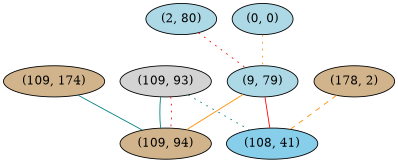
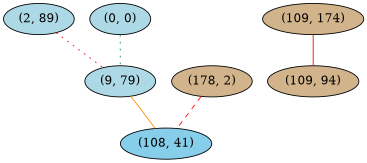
(181, 19) -> (39, 19)
(263, 50) -> (120, 50)
(166, 81) -> none
(313, 112) -> (189, 112)
(110, 113) -> (313, 50)
(267, 113) -> (143, 112)
(211, 115) -> none
